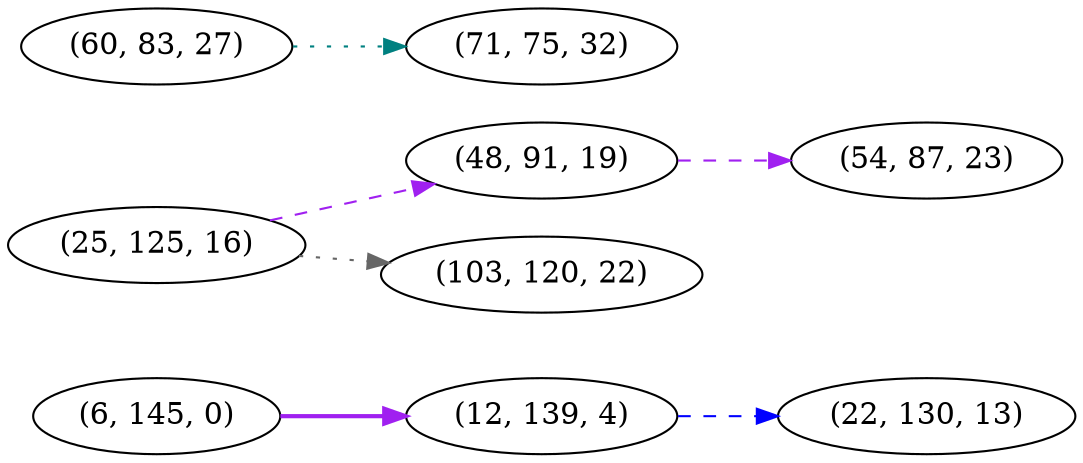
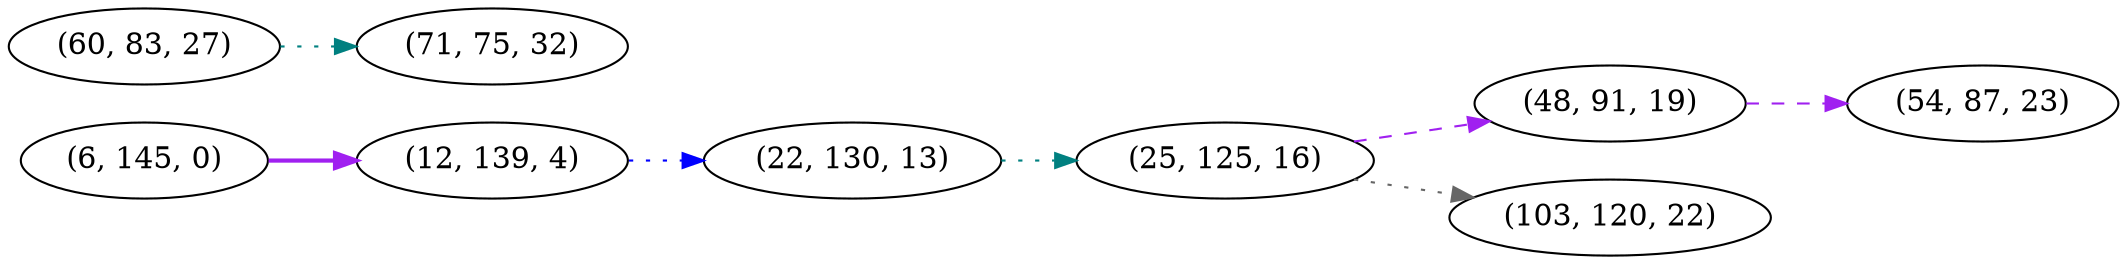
none -> (1028, 161)
(717, 416) -> (656, 161)
